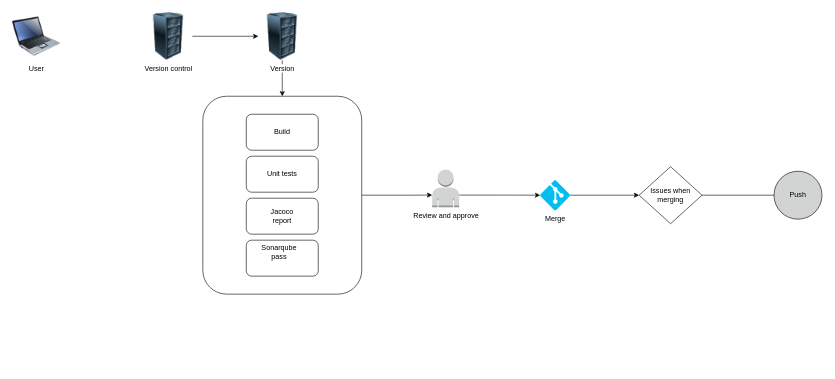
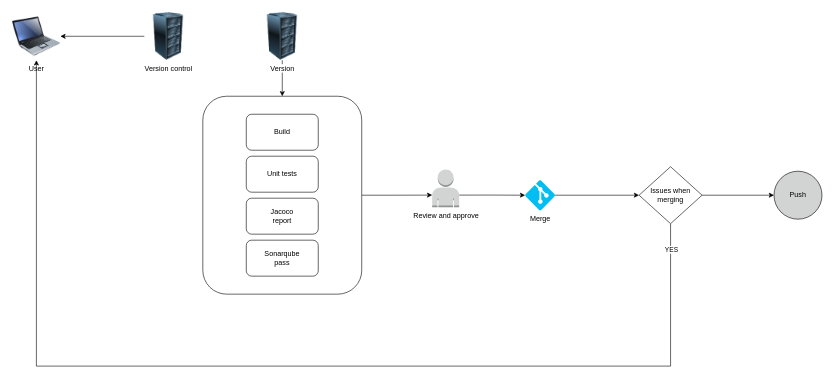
(252, 36) -> (65, 36)
(555, 195) -> (540, 195)
(770, 195) -> (768, 195)
none -> (36, 216)
(279, 252) -> (282, 258)
